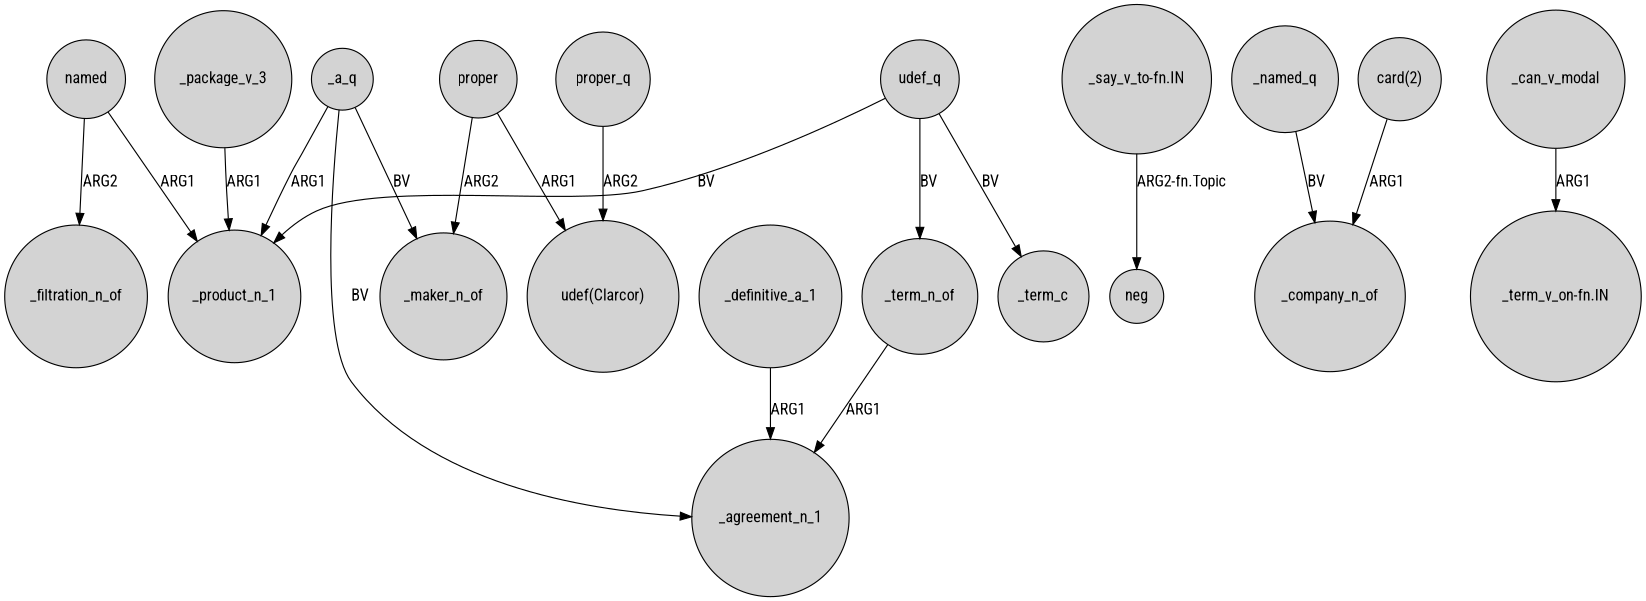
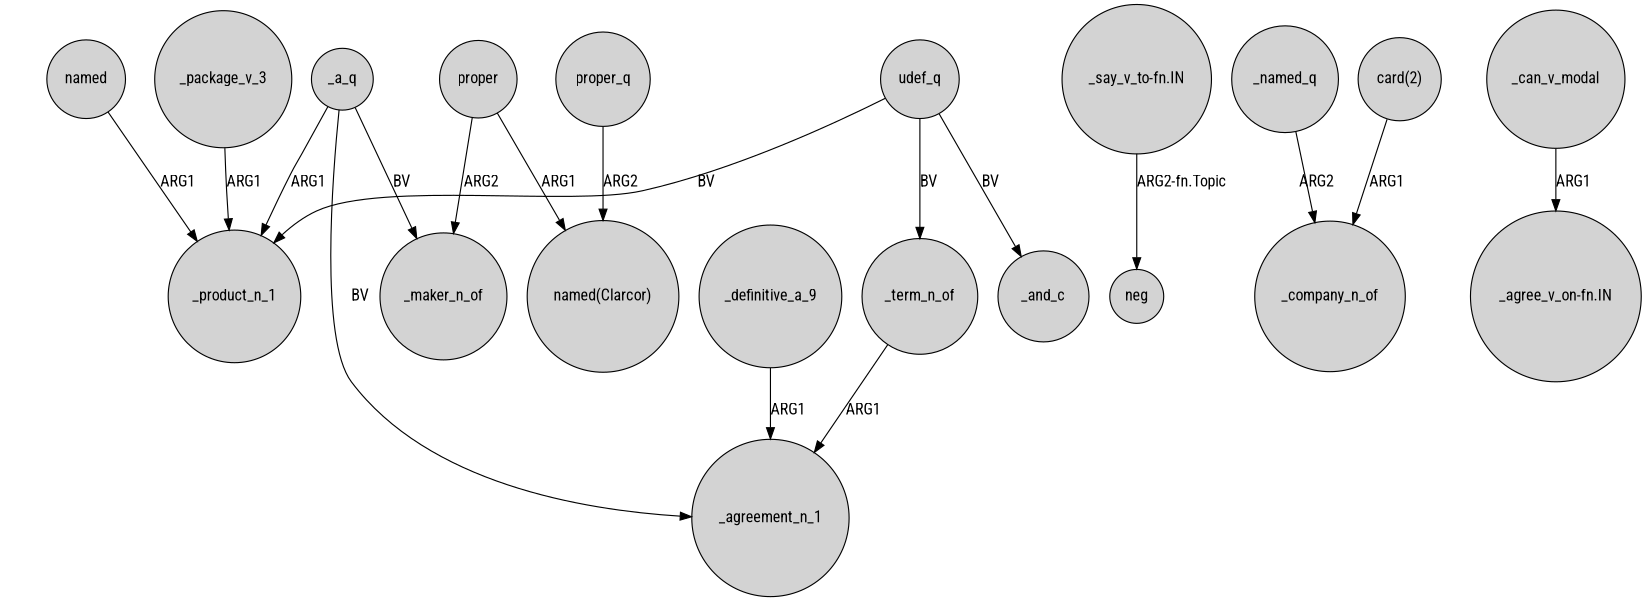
(1317, 182) -> (1317, 182)
(76, 296) -> none
(603, 296) -> (603, 296)
(770, 296) -> (770, 296)
(1043, 296) -> (1043, 296)
(1556, 296) -> (1556, 296)
